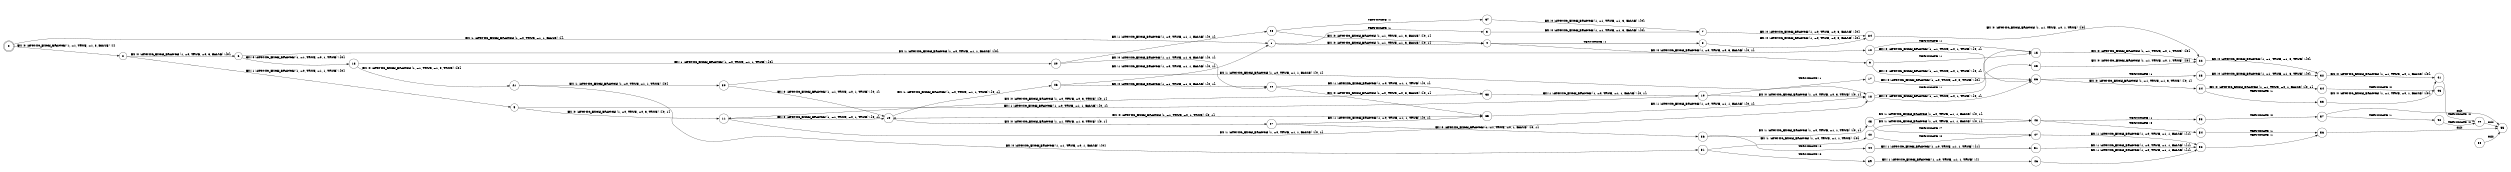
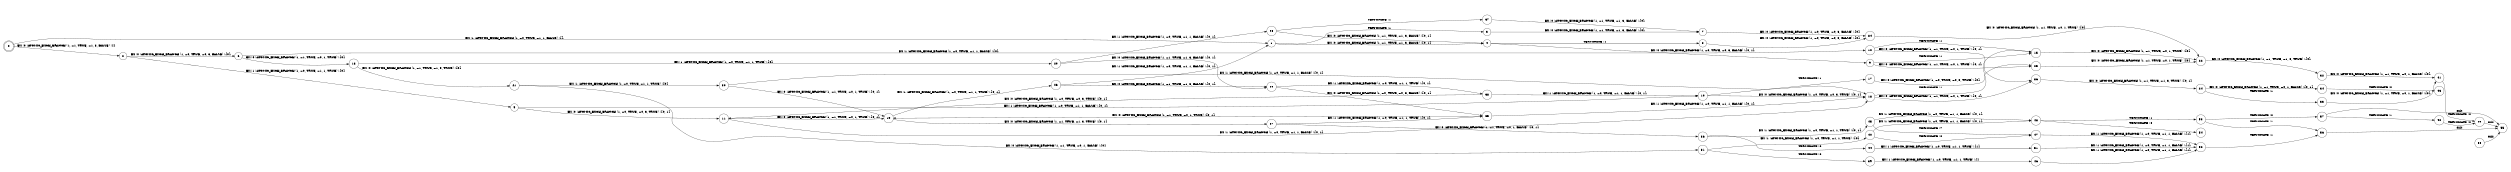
(2201, 76) -> none
(1949, 77) -> (1951, 69)
(2260, 133) -> (2260, 127)
